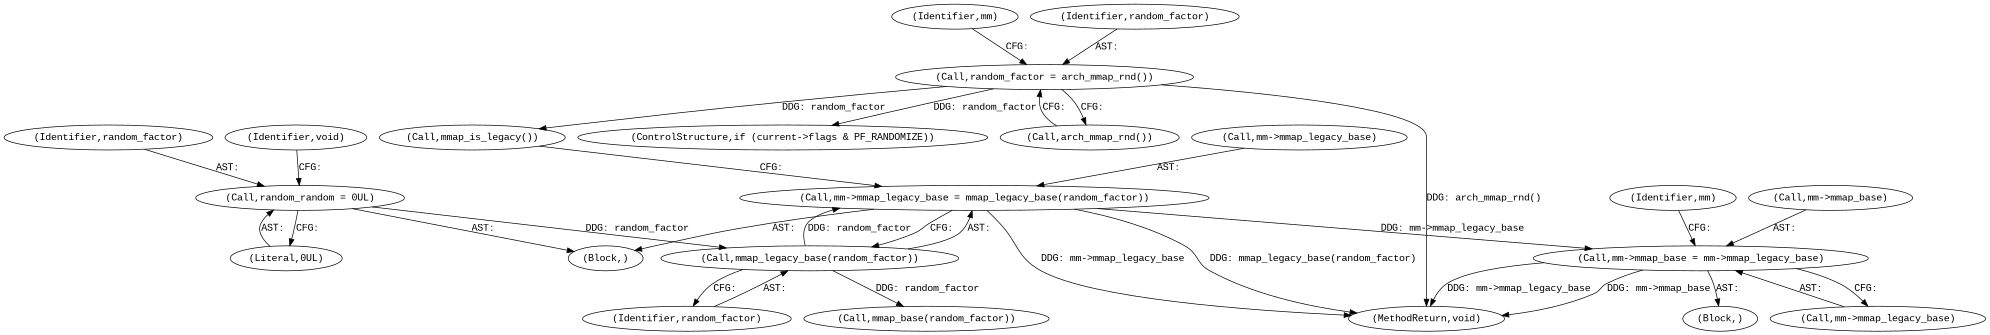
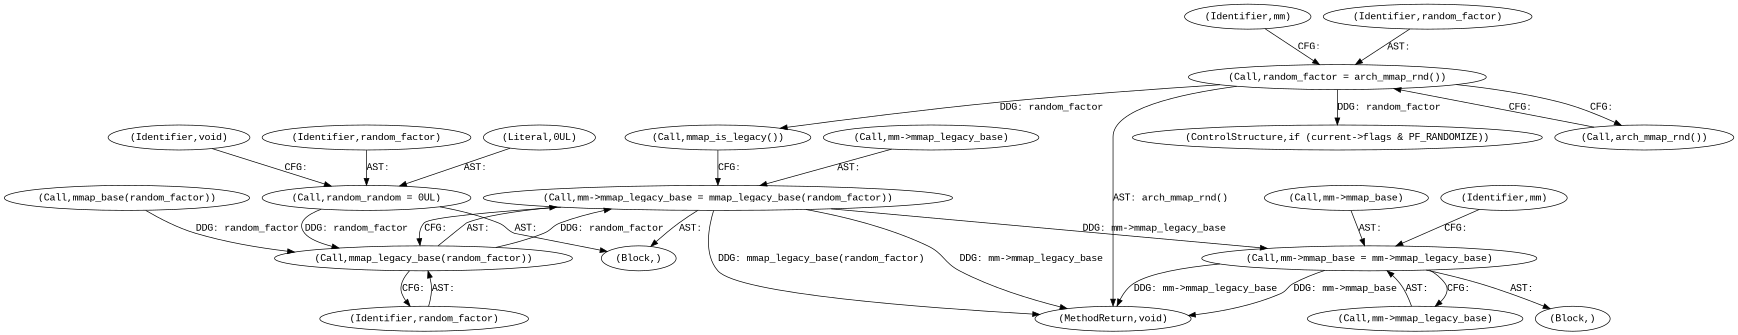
(1484, 198) -> (1171, 198)
(295, 225) -> none
(865, 287) -> (214, 238)
